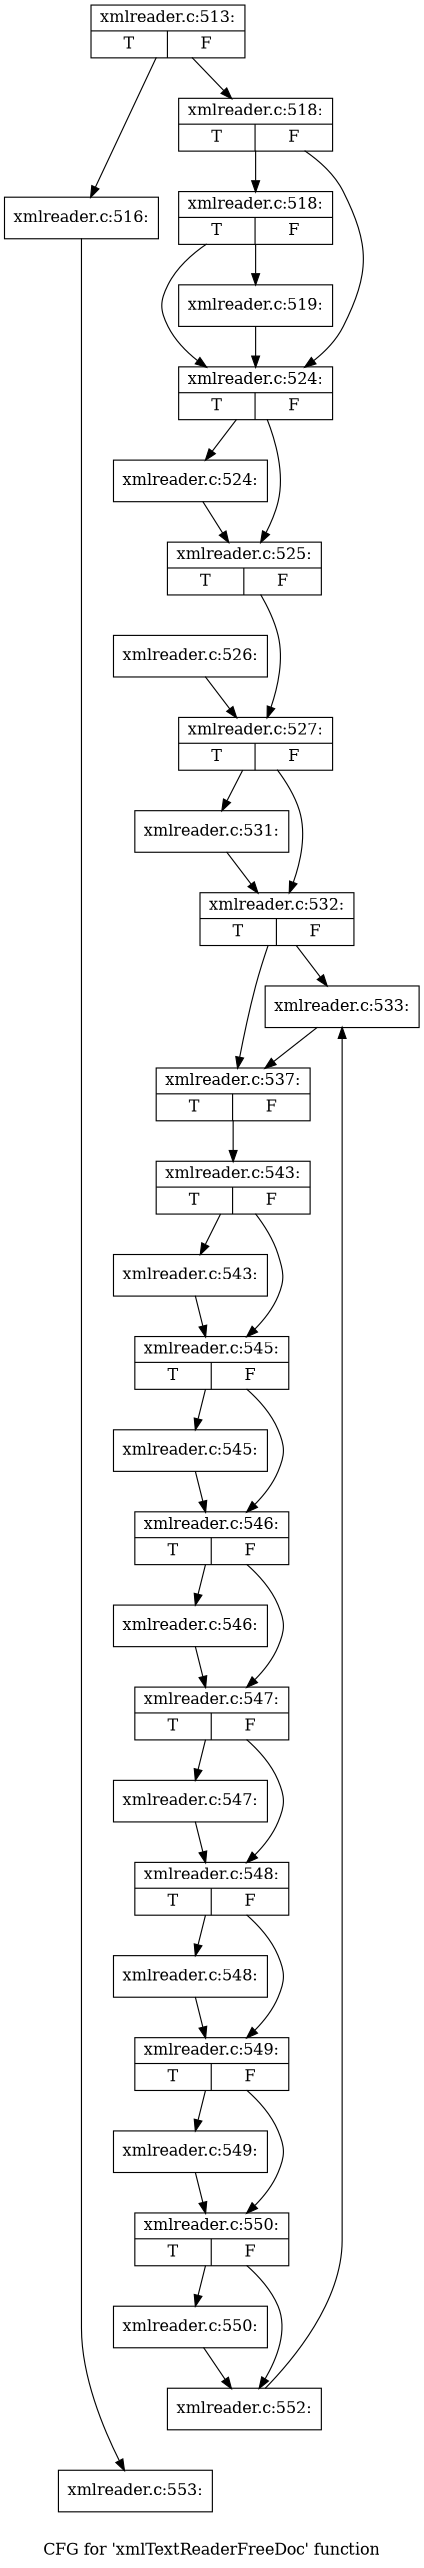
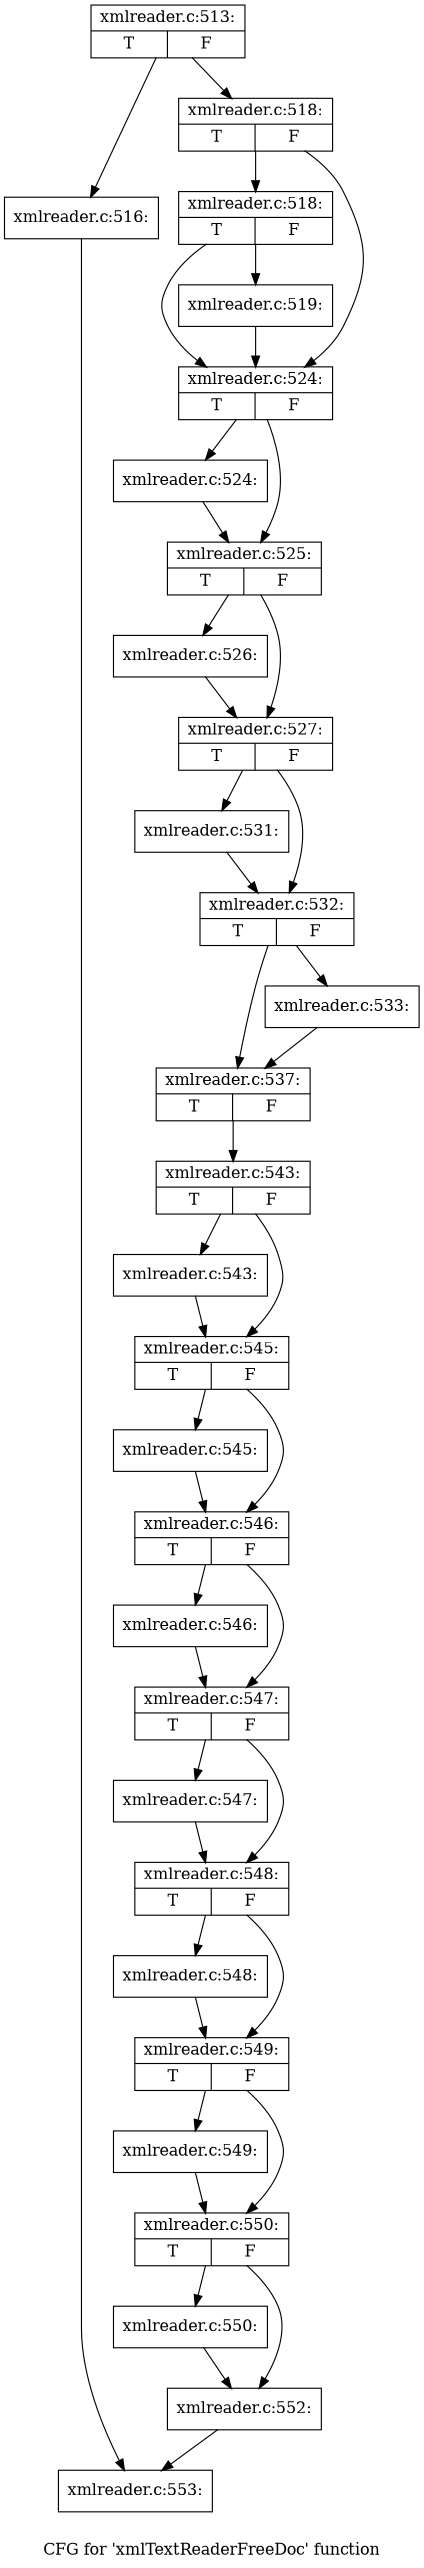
none -> (219, 610)
(342, 1725) -> (194, 2447)
